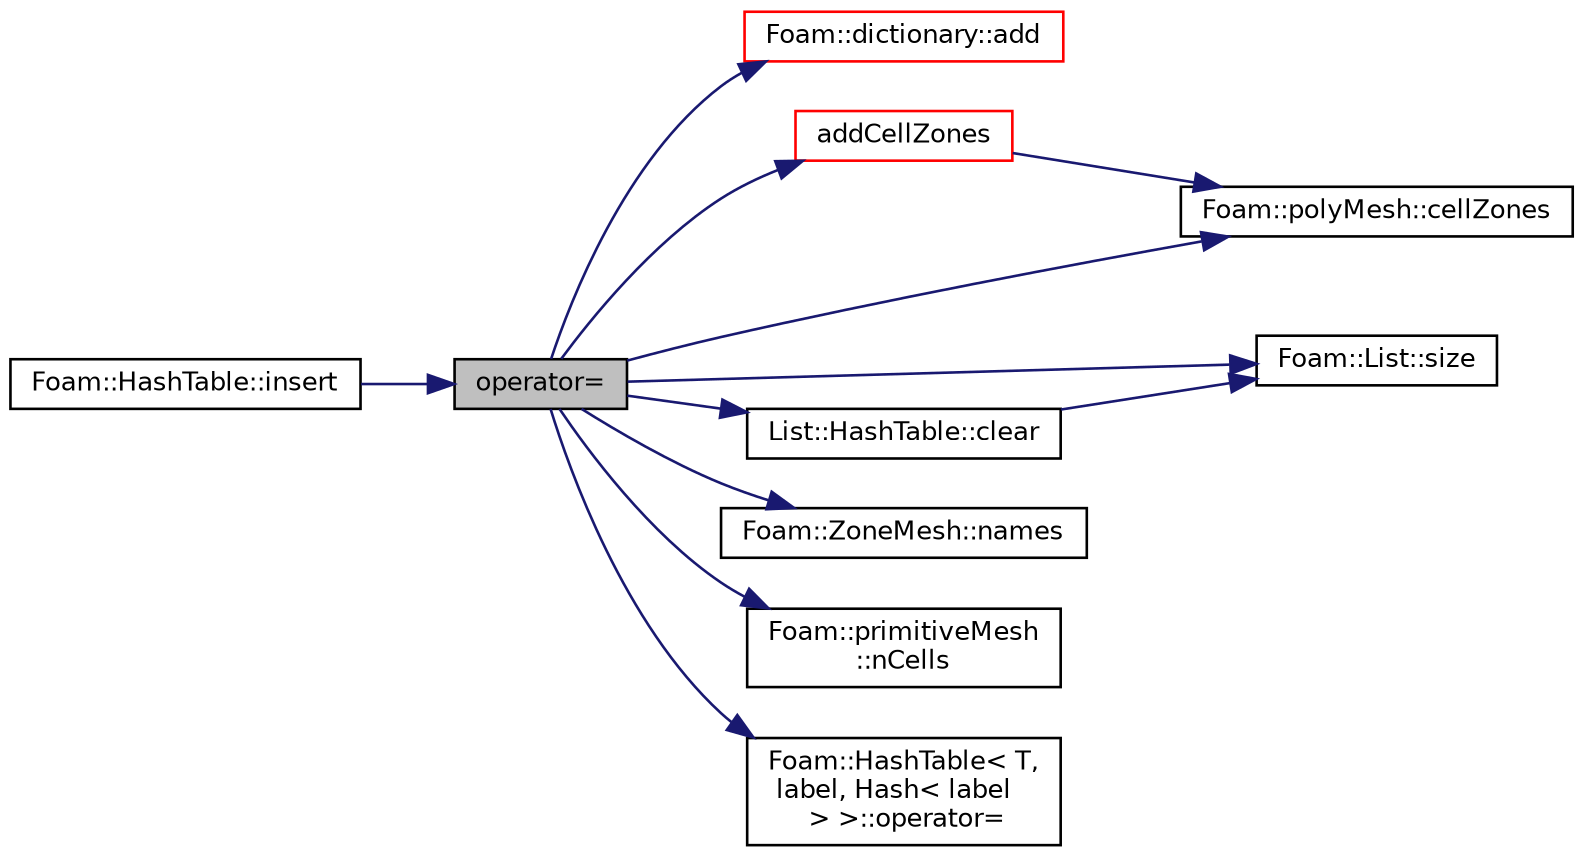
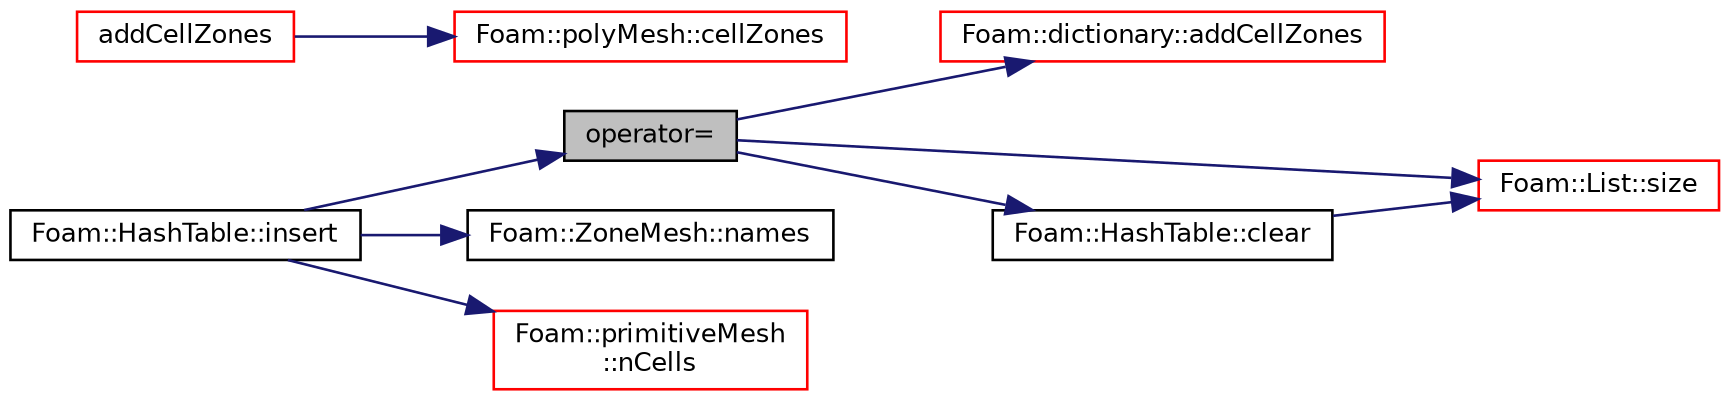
(904, 37) -> (1163, 37)
(1377, 212) -> (651, 37)
(657, 250) -> none
(913, 296) -> none
(1377, 361) -> (1599, 185)
(904, 434) -> (1163, 235)
(672, 461) -> (401, 235)
(642, 513) -> (378, 283)
(904, 648) -> (651, 350)
(904, 792) -> none
